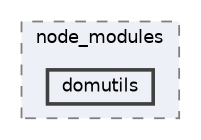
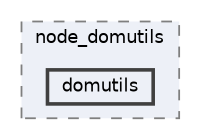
(100, 39) -> (100, 39)
